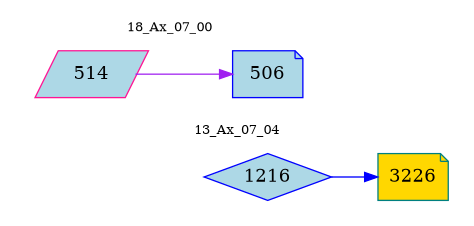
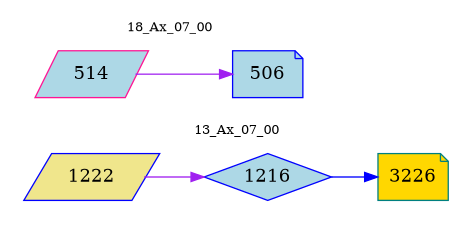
(237, 131) -> (237, 131)
none -> (92, 177)
